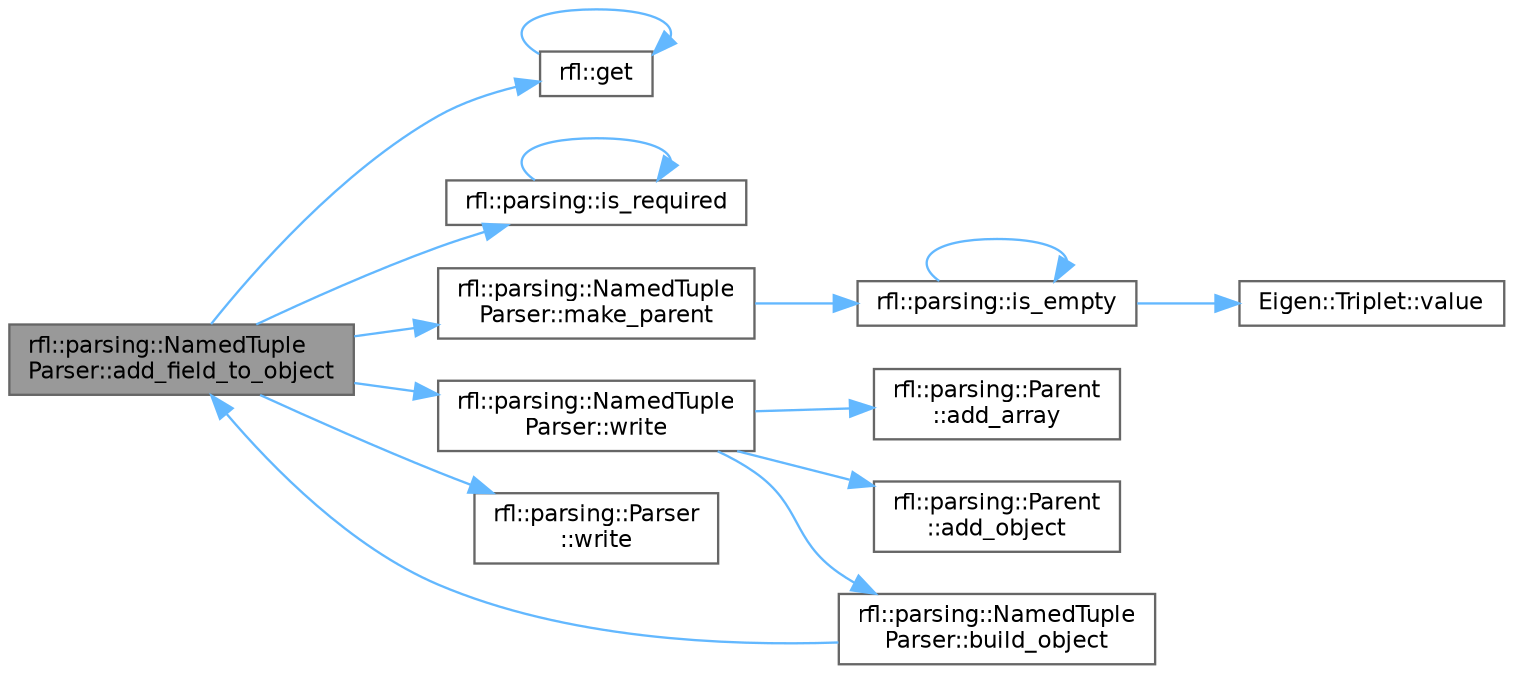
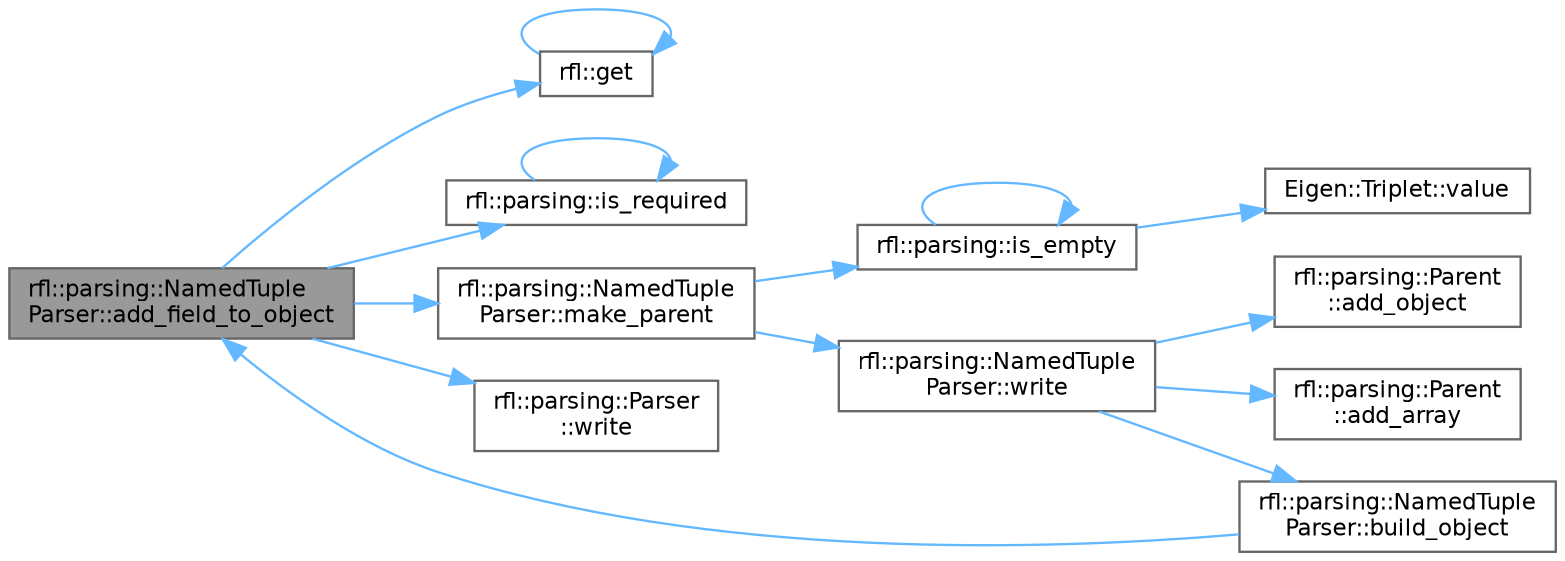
(384, 387) -> (785, 338)
